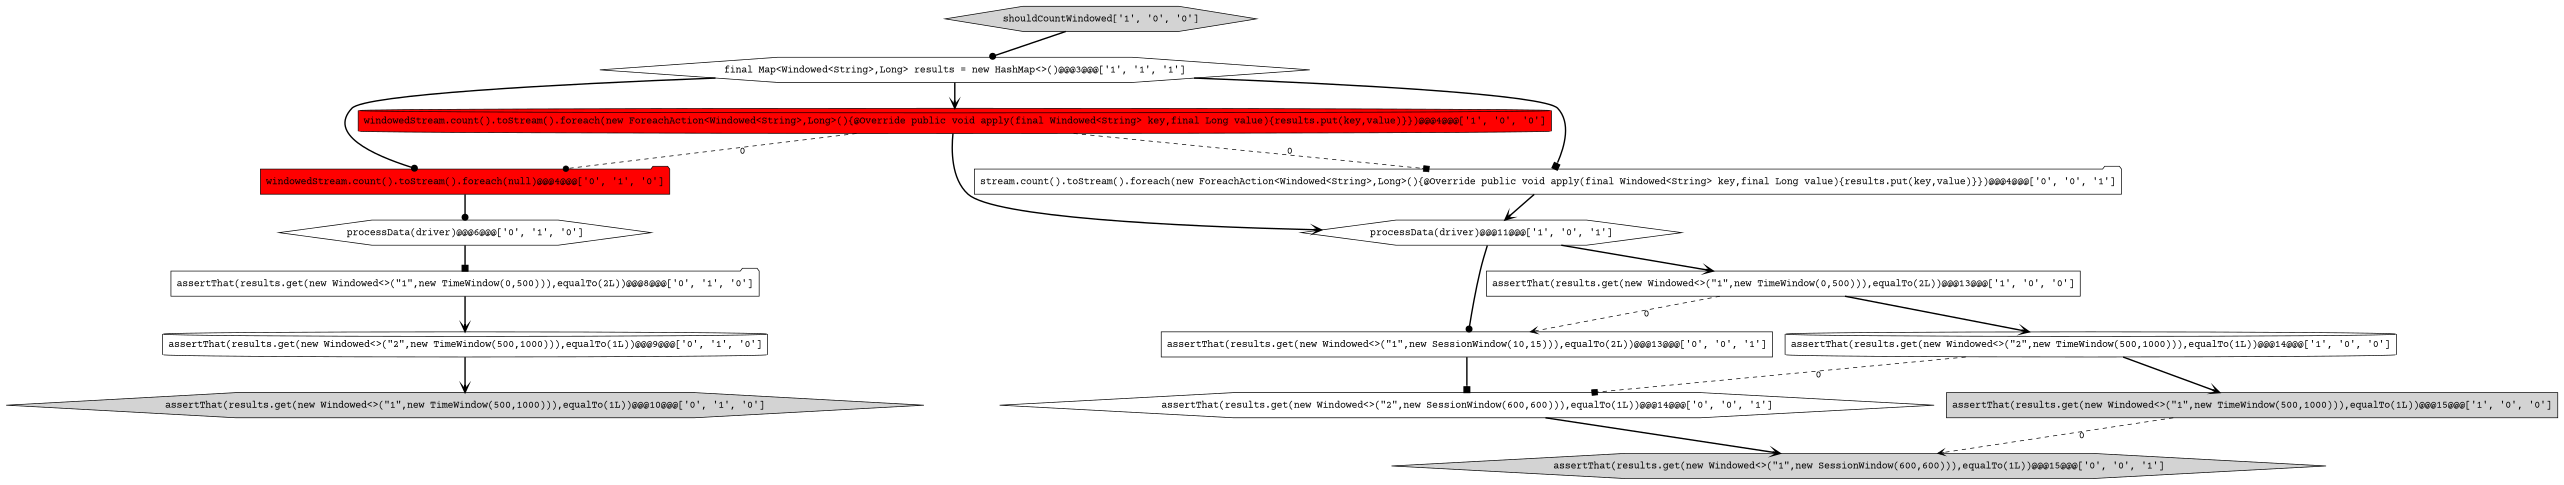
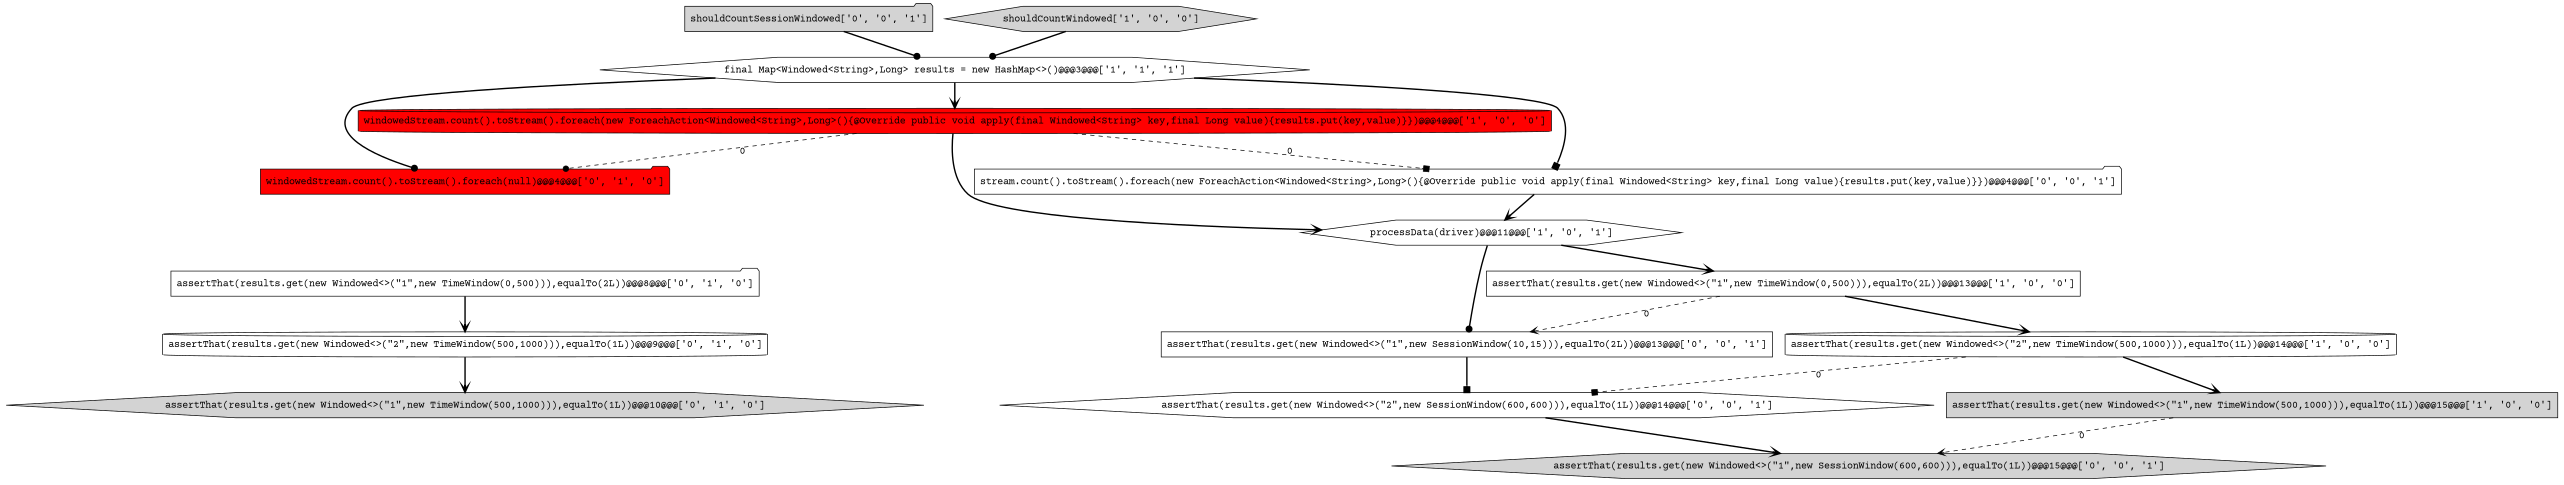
none -> (809, 19)
(465, 233) -> none
